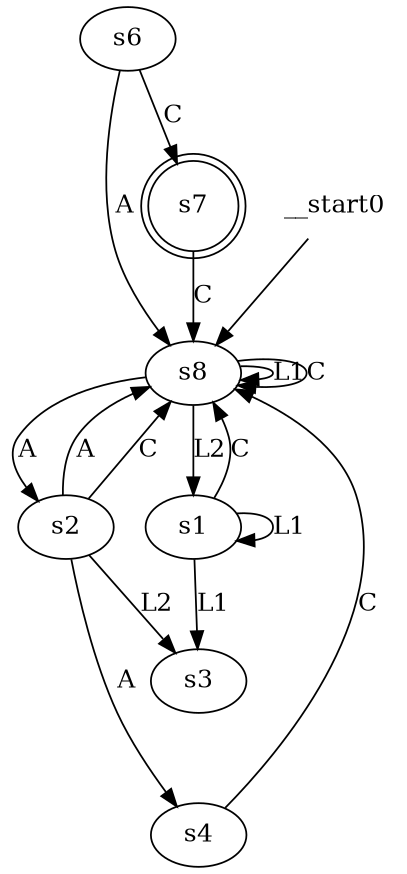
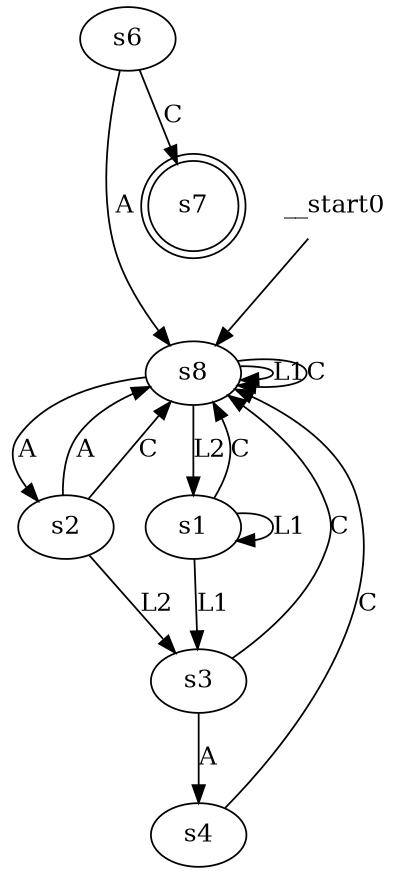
(193, 287) -> (330, 534)
(105, 682) -> (199, 749)
